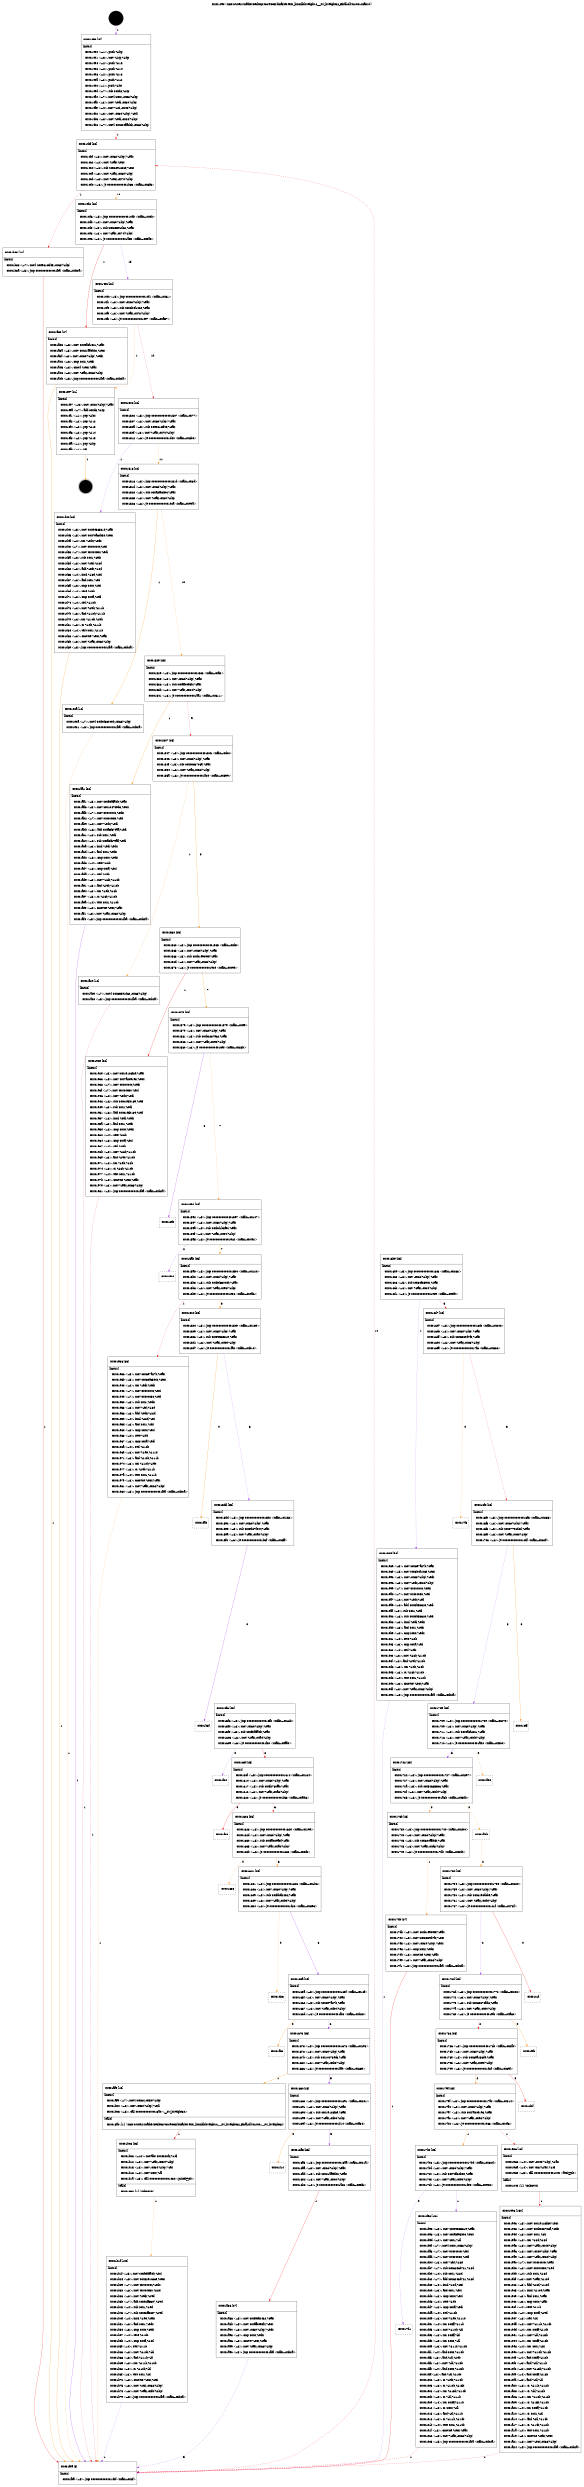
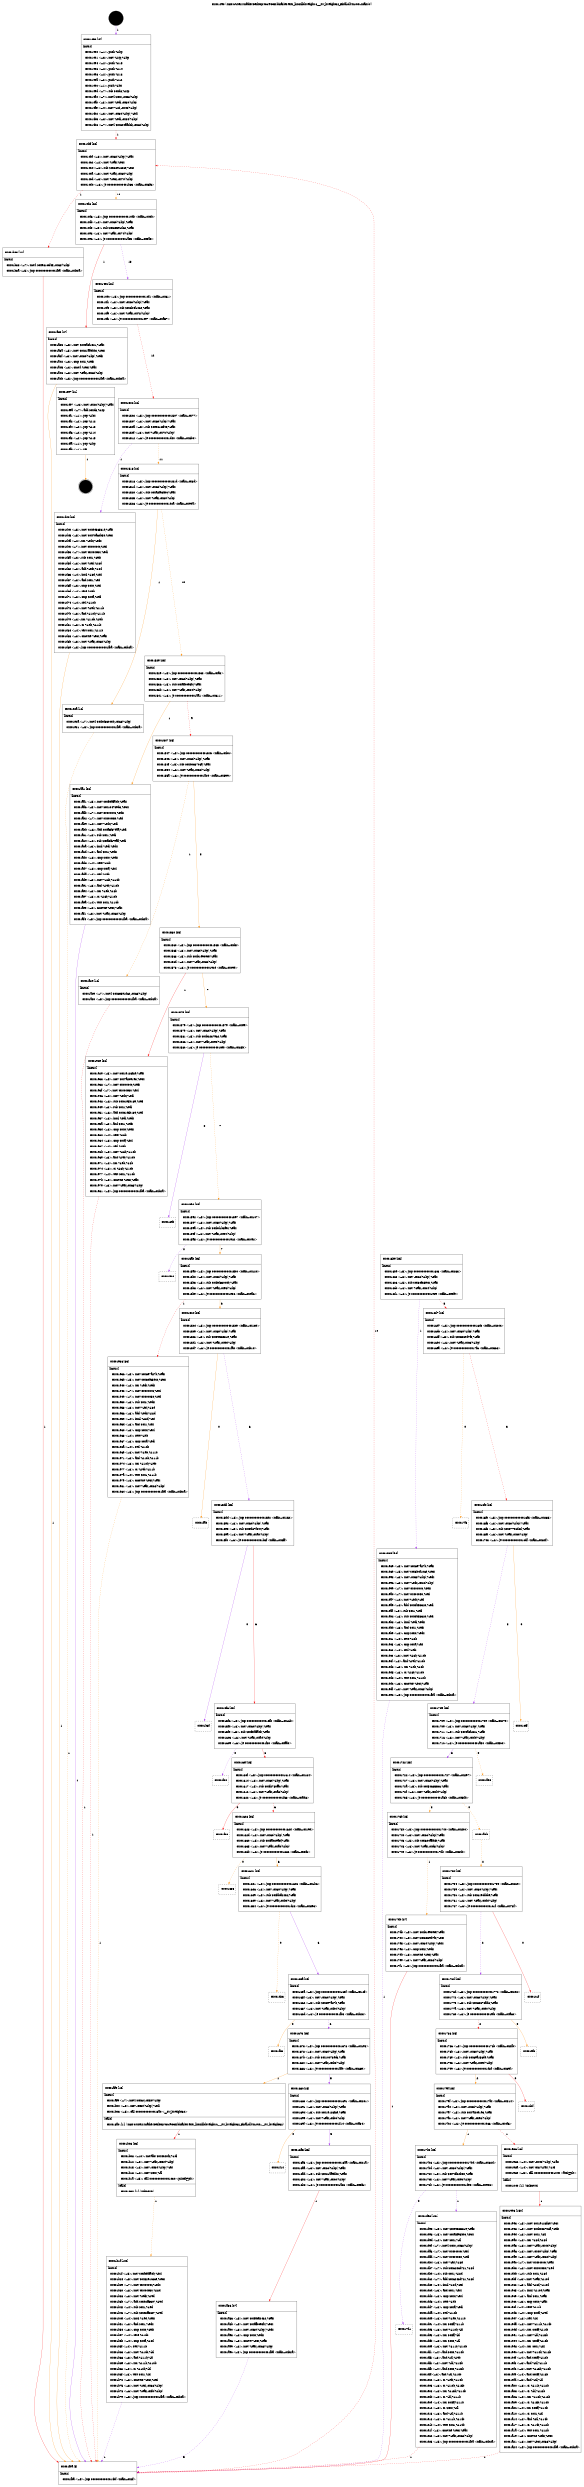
(134, 361) -> none
none -> (254, 1624)
